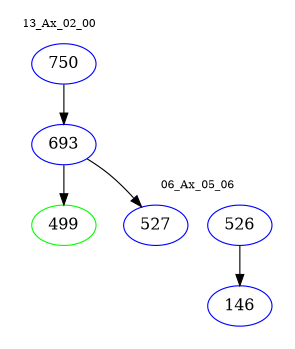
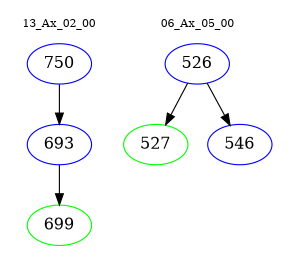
(198, 185) -> (198, 24)
(122, 186) -> (179, 99)
(64, 225) -> (59, 225)
(156, 225) -> (156, 145)
(240, 306) -> (240, 145)
